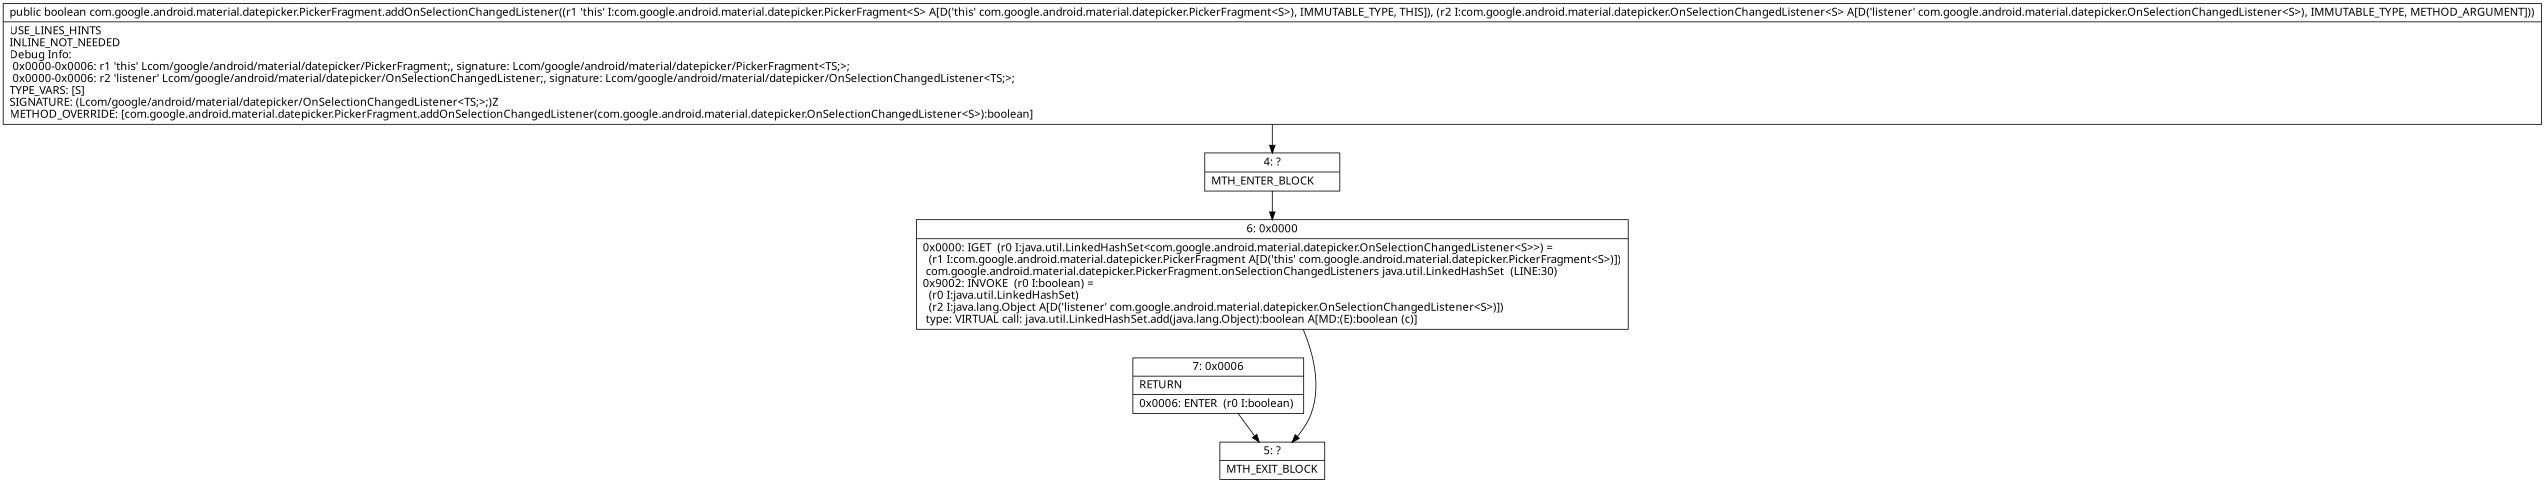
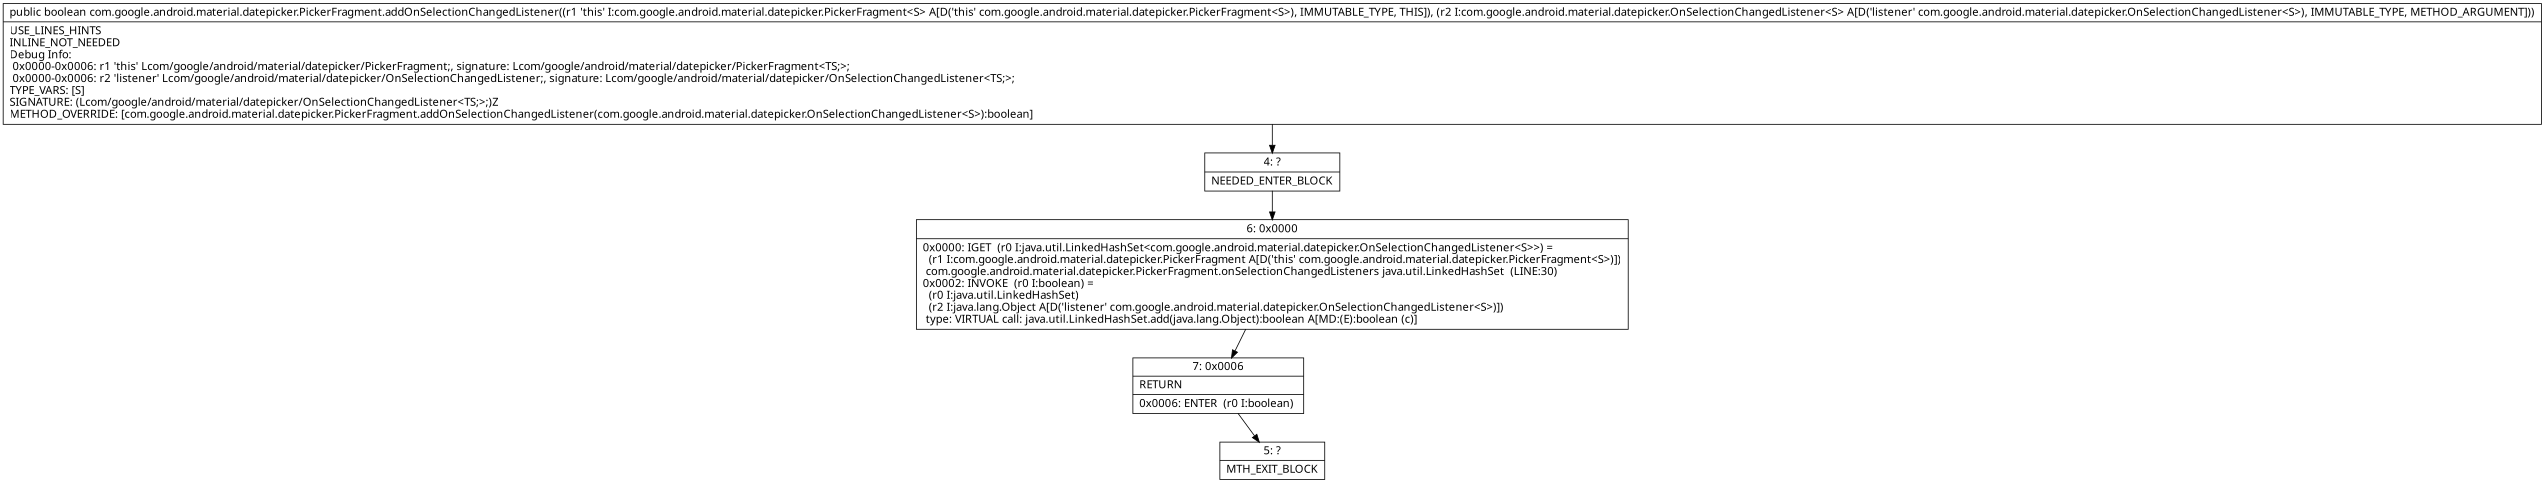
(1263, 181) -> (1272, 181)
(1010, 284) -> (1010, 284)
(1316, 384) -> (1240, 340)
